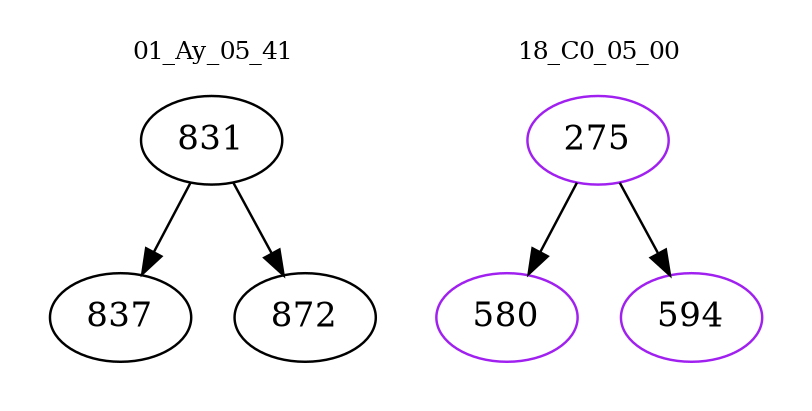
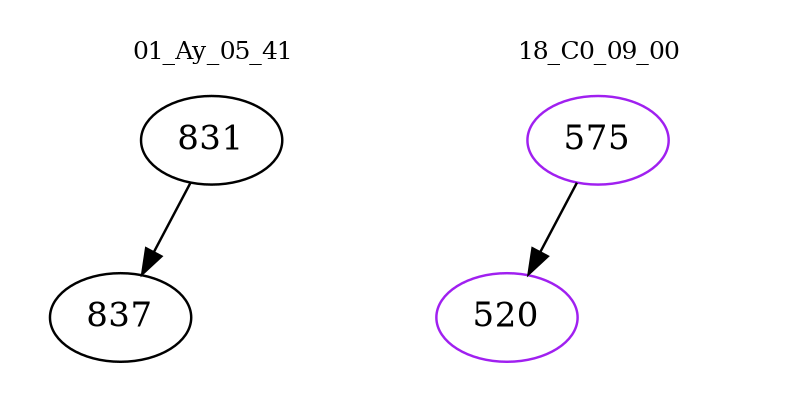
(599, 53) -> (599, 53)
(598, 140) -> (598, 140)
(305, 317) -> none
(507, 317) -> (507, 317)
(692, 317) -> none
